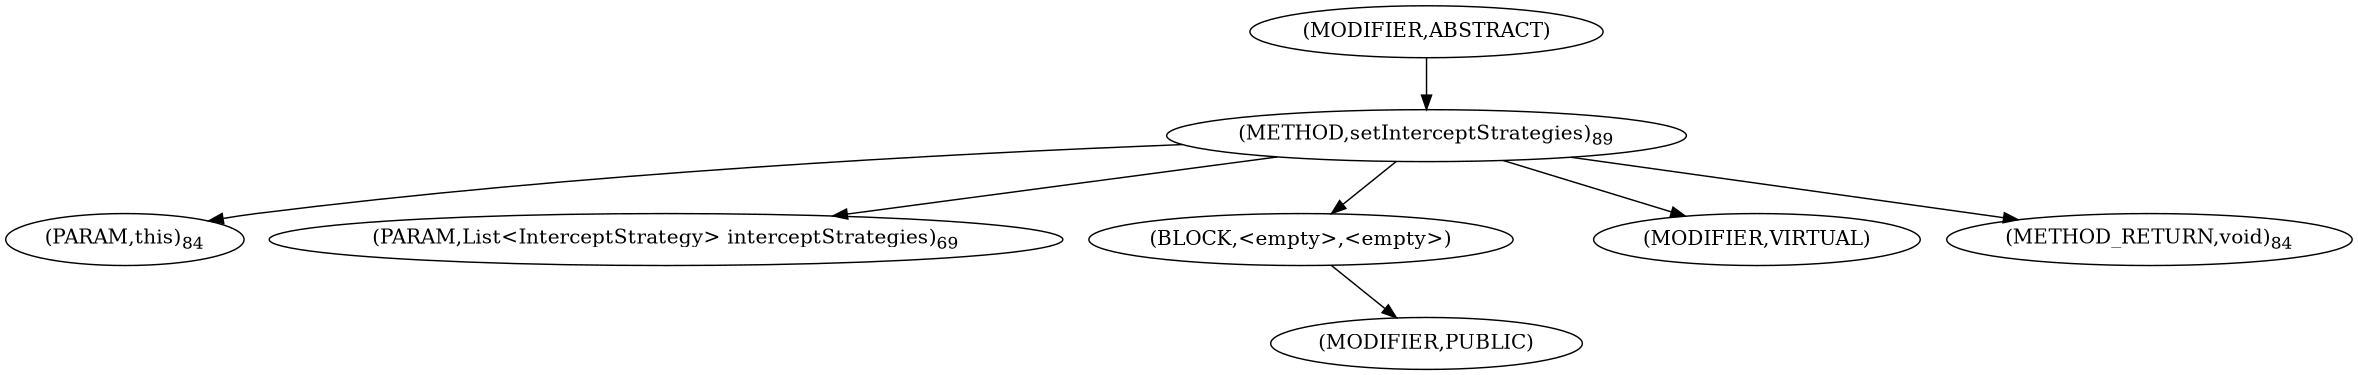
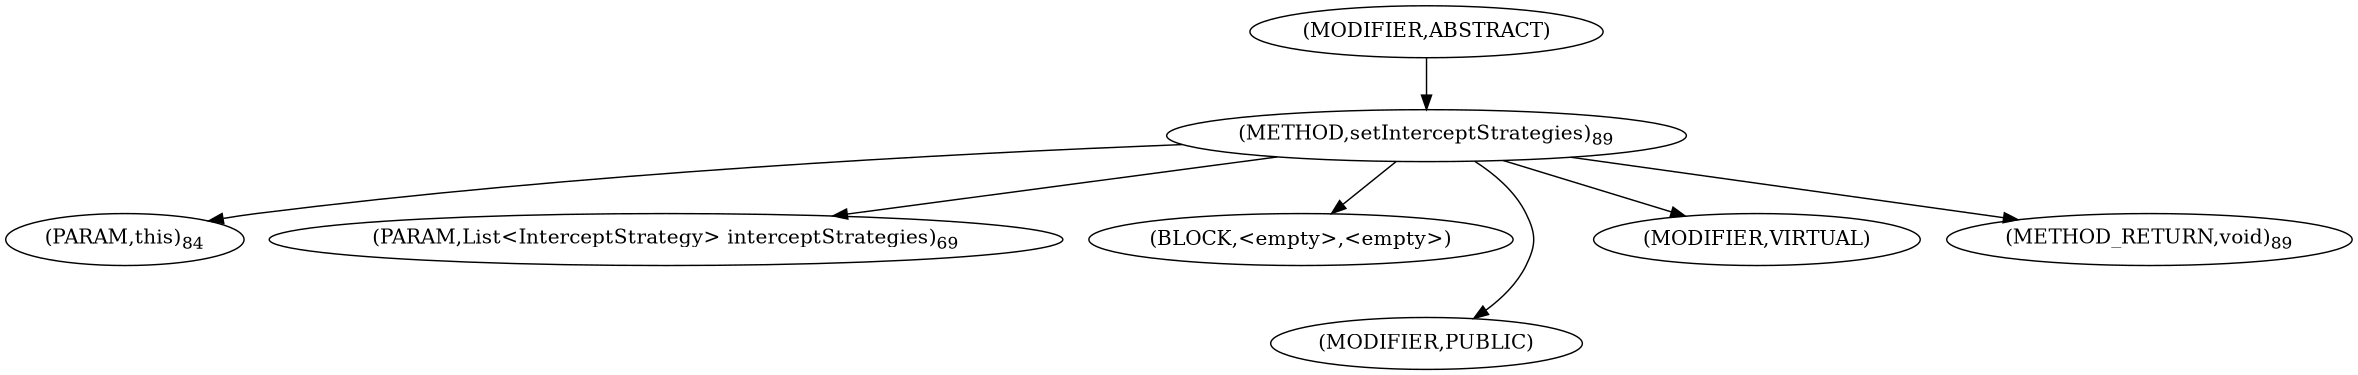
(2282, 237) -> (2282, 237)
(1358, 287) -> (1533, 233)
